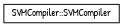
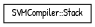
(62, 14) -> (48, 14)
